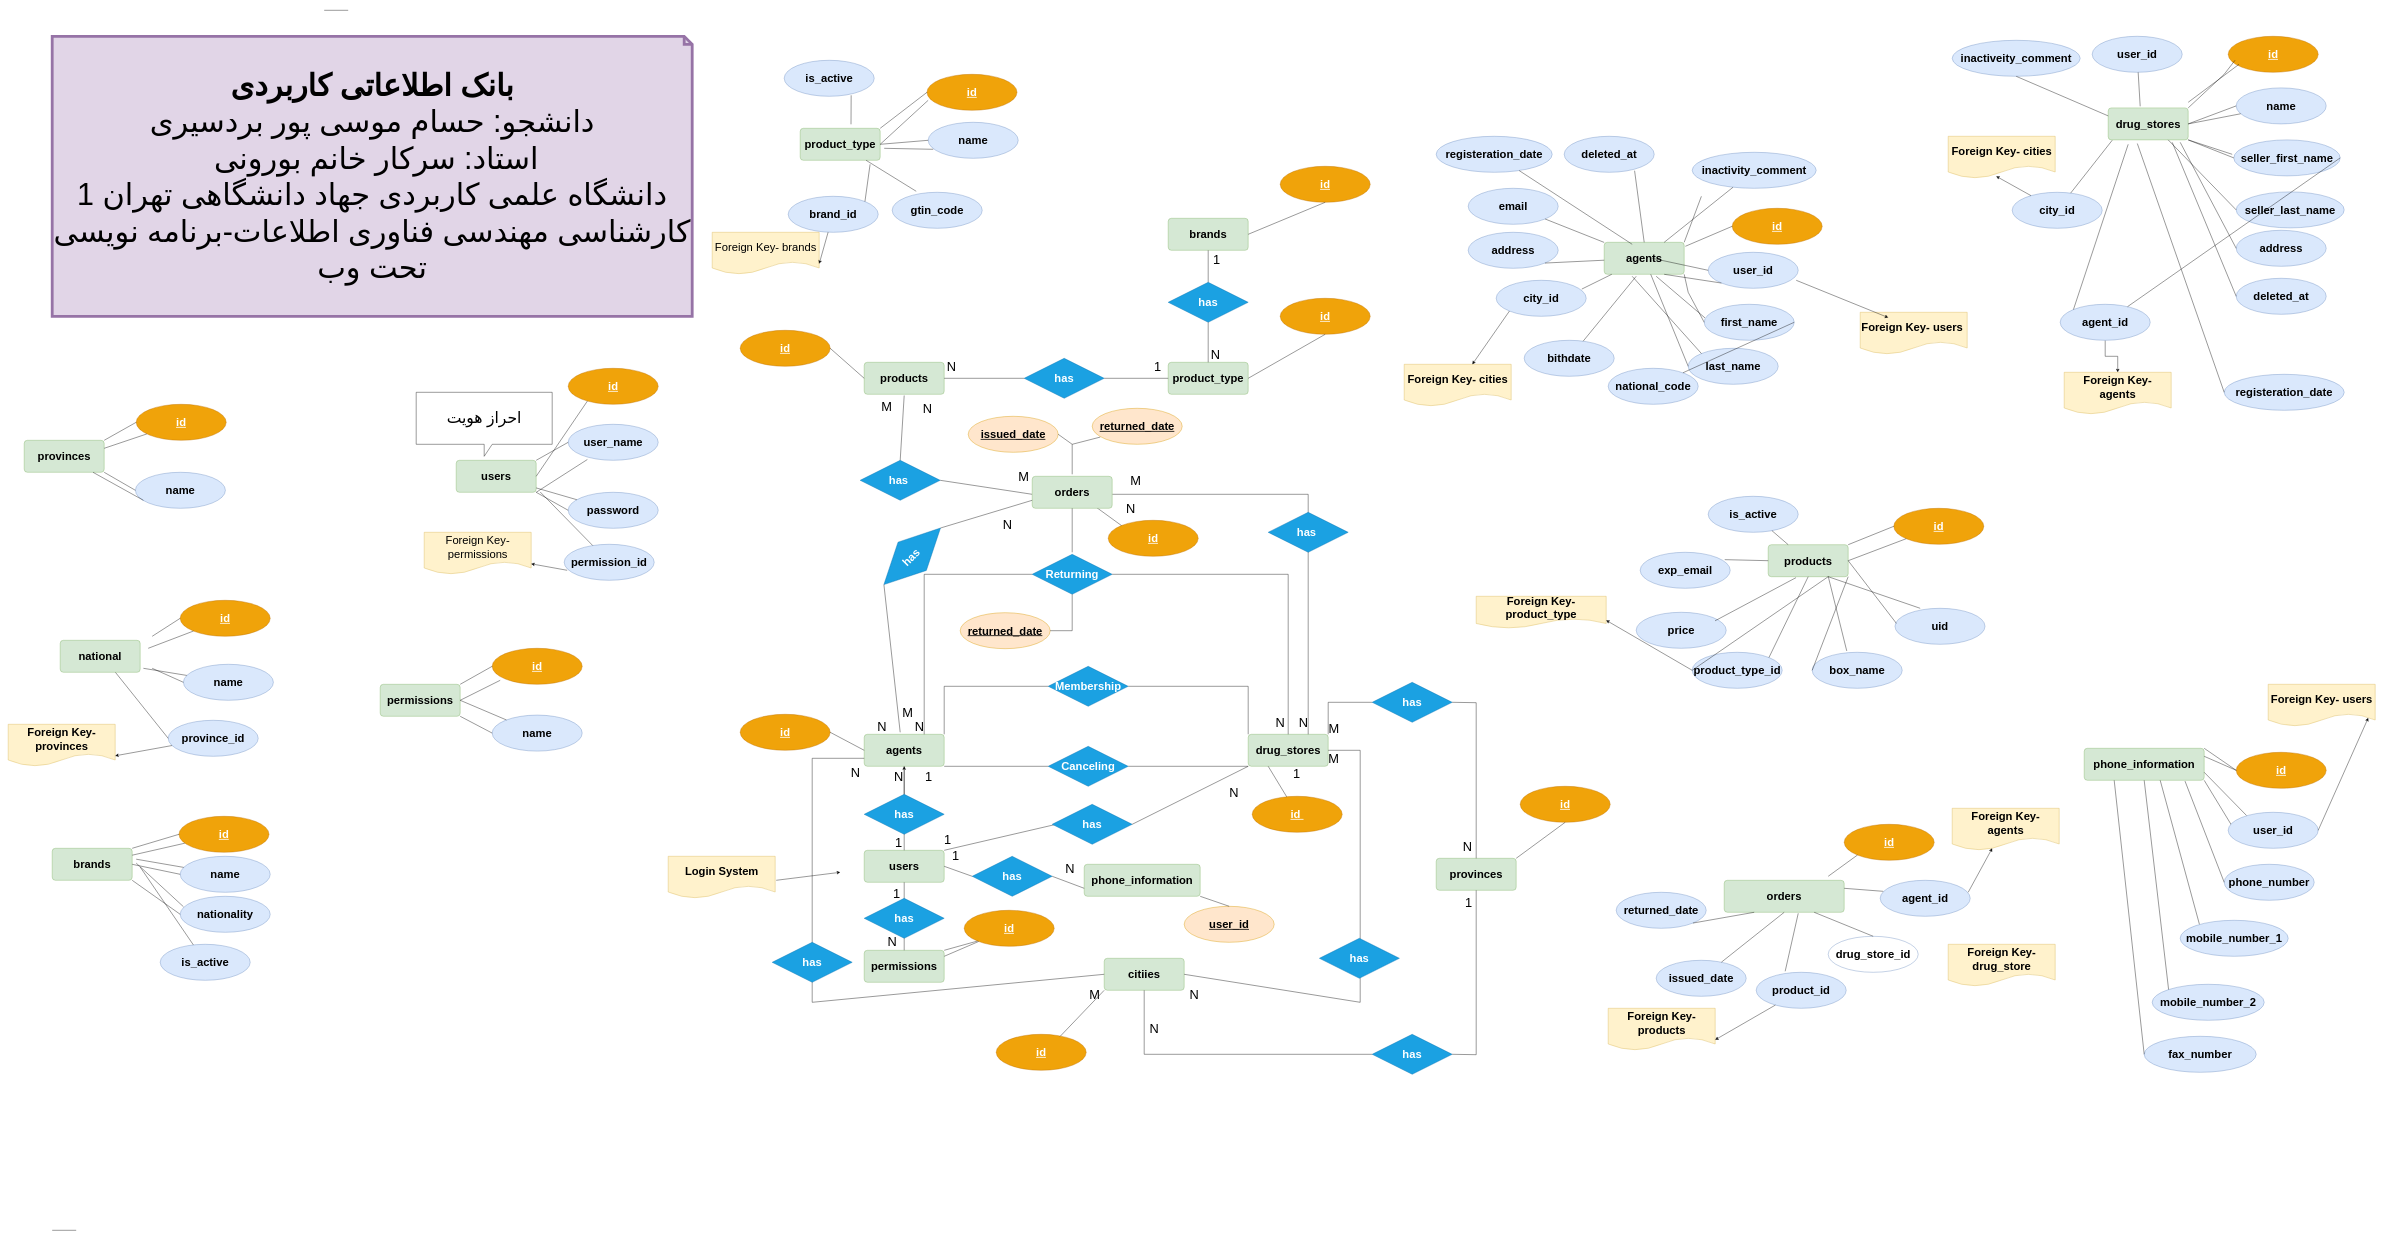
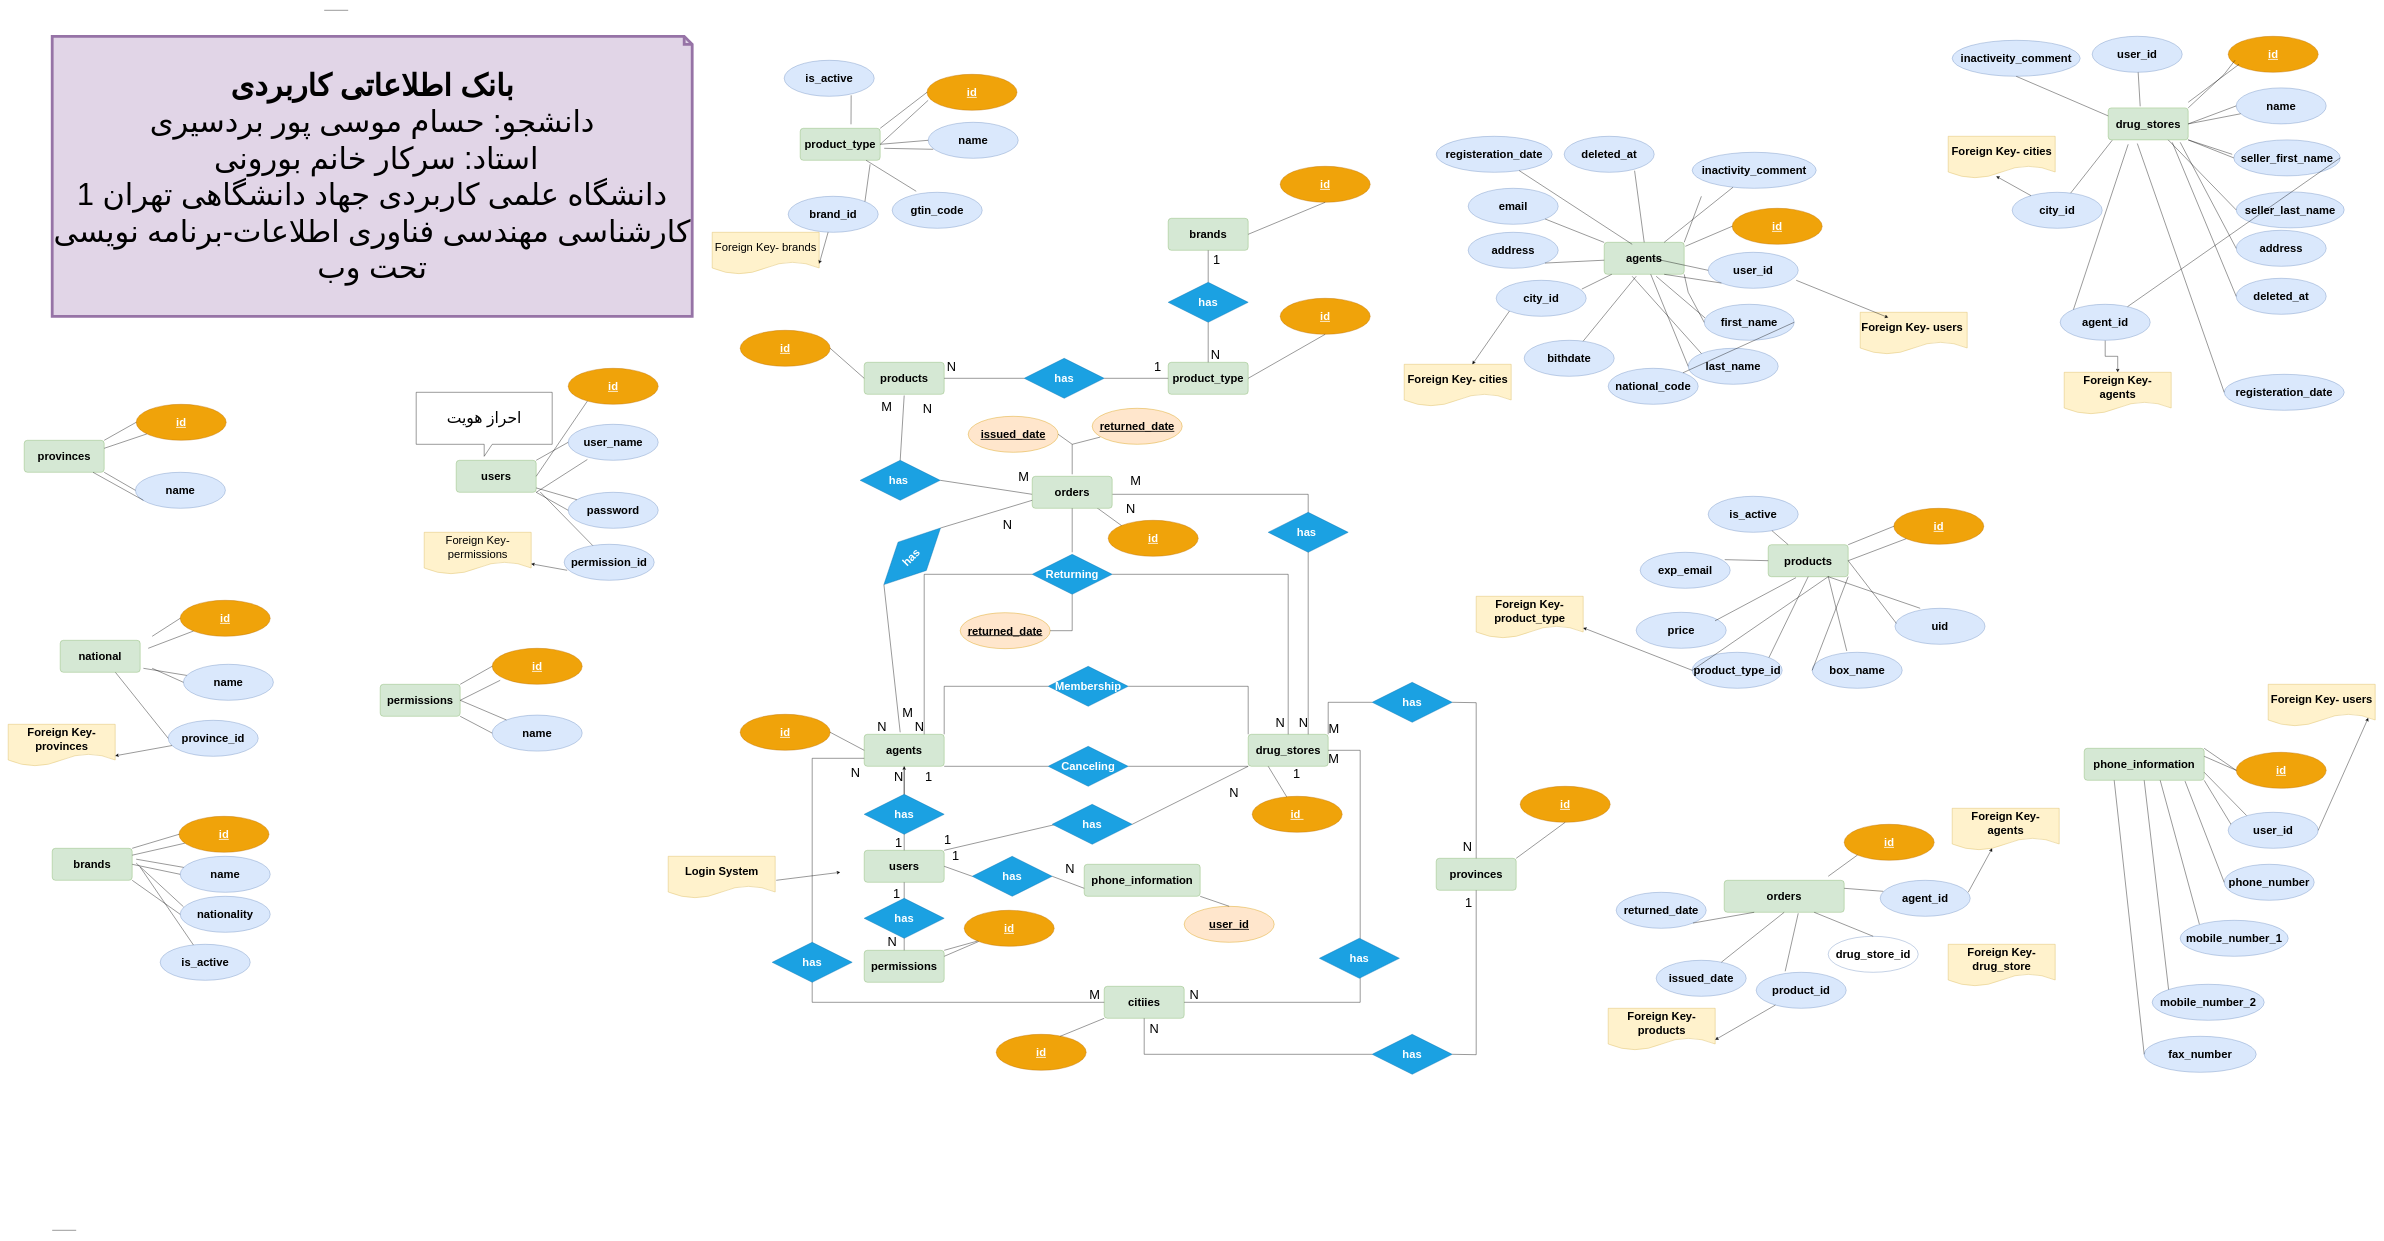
(1541, 612) -> (1530, 617)
(1144, 974) -> (1144, 1002)
